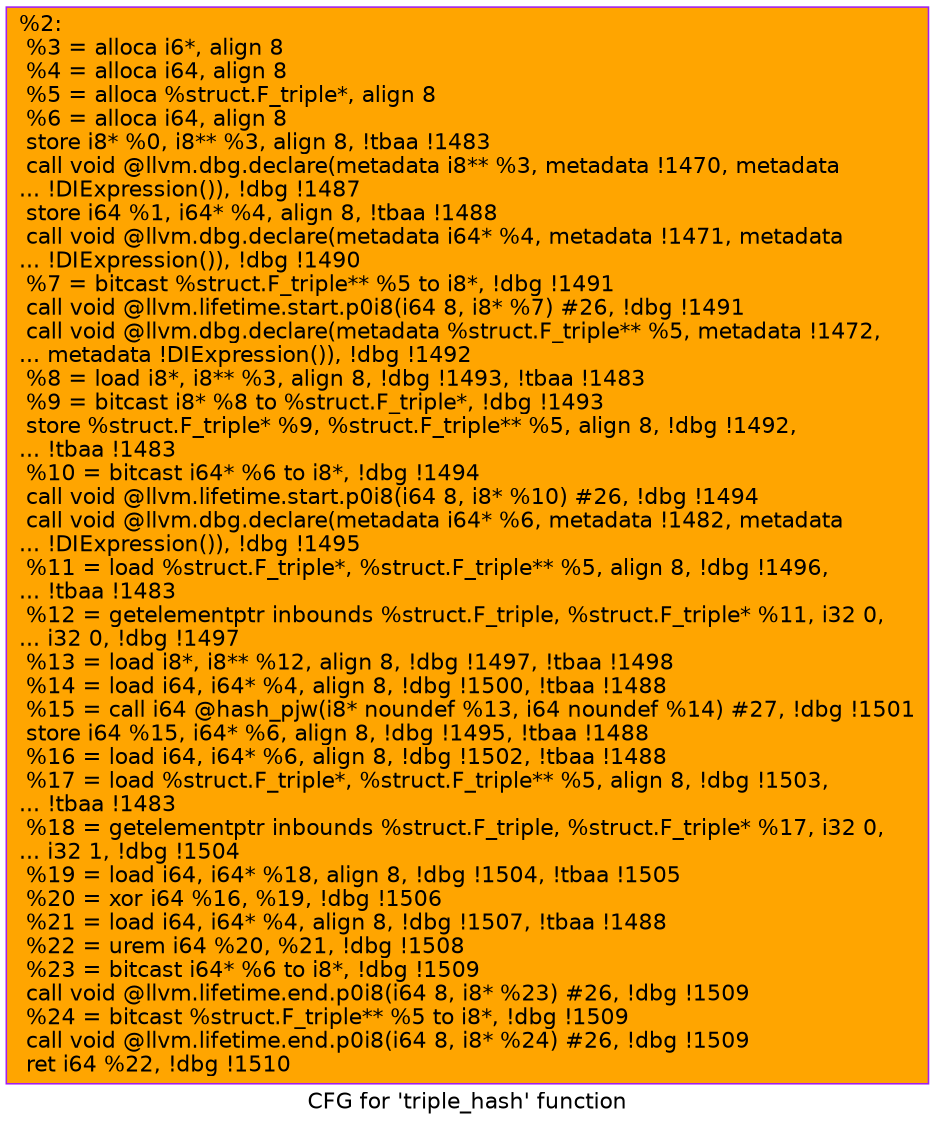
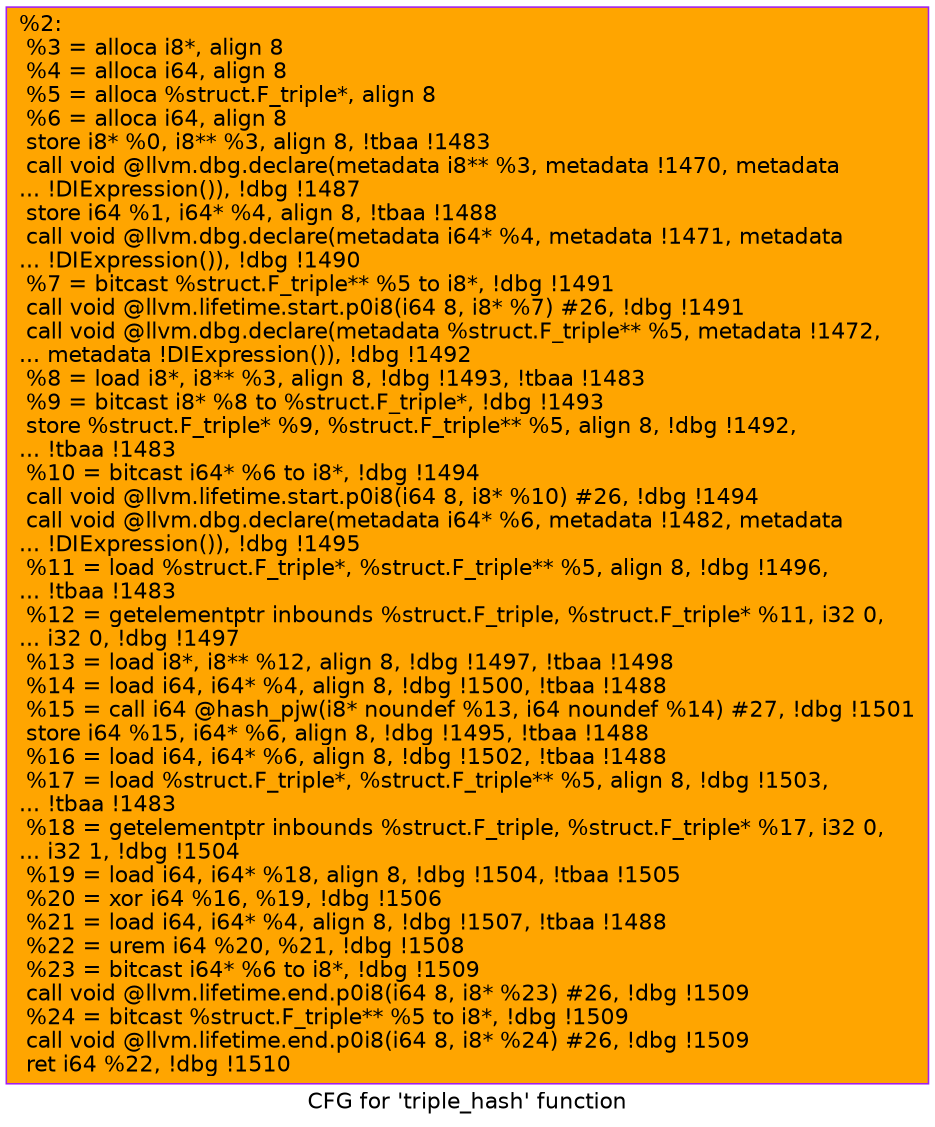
(152, 48) -> (152, 48)
